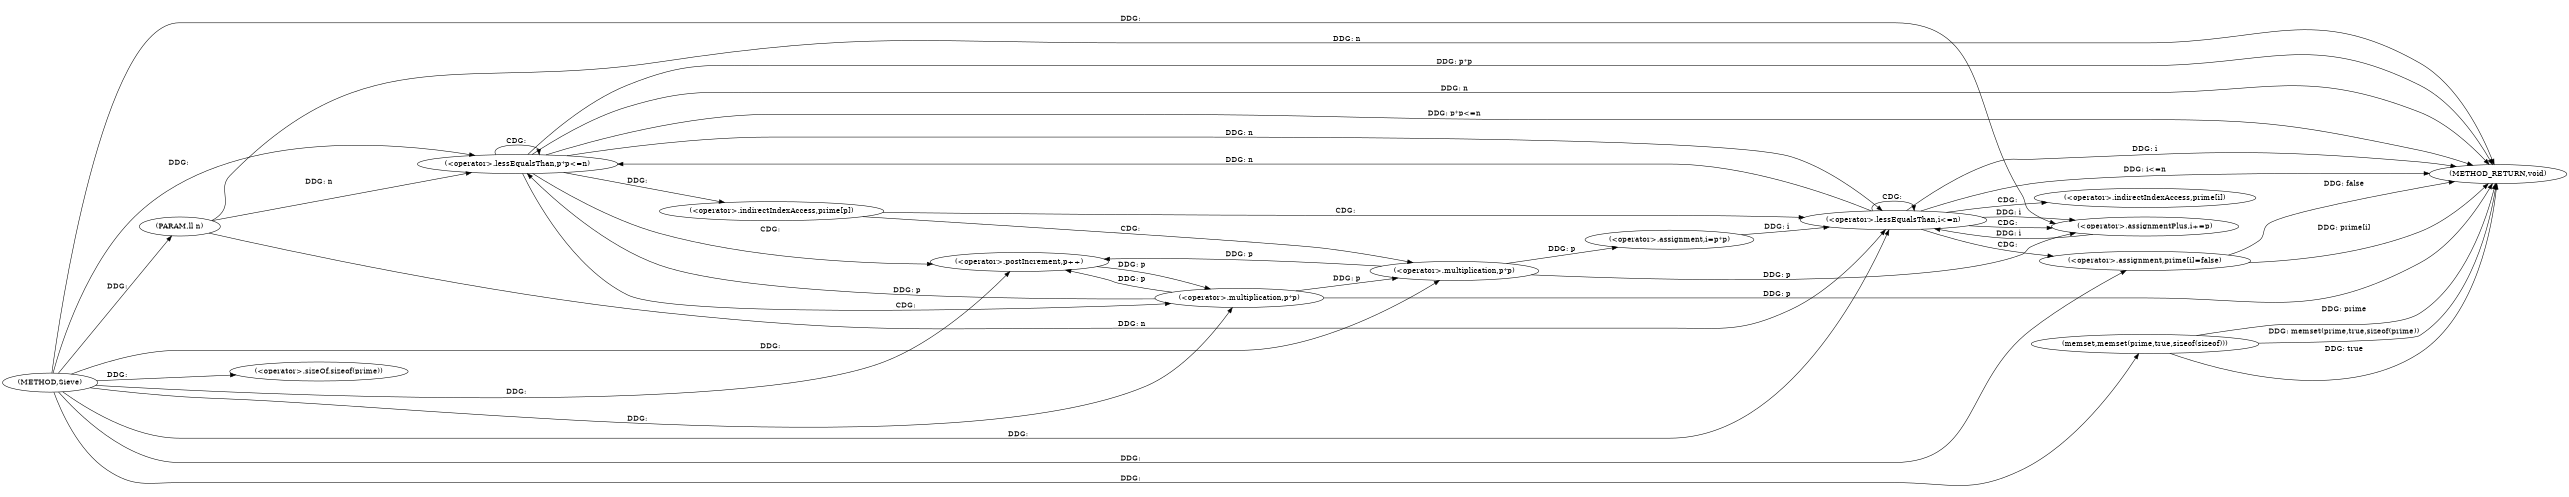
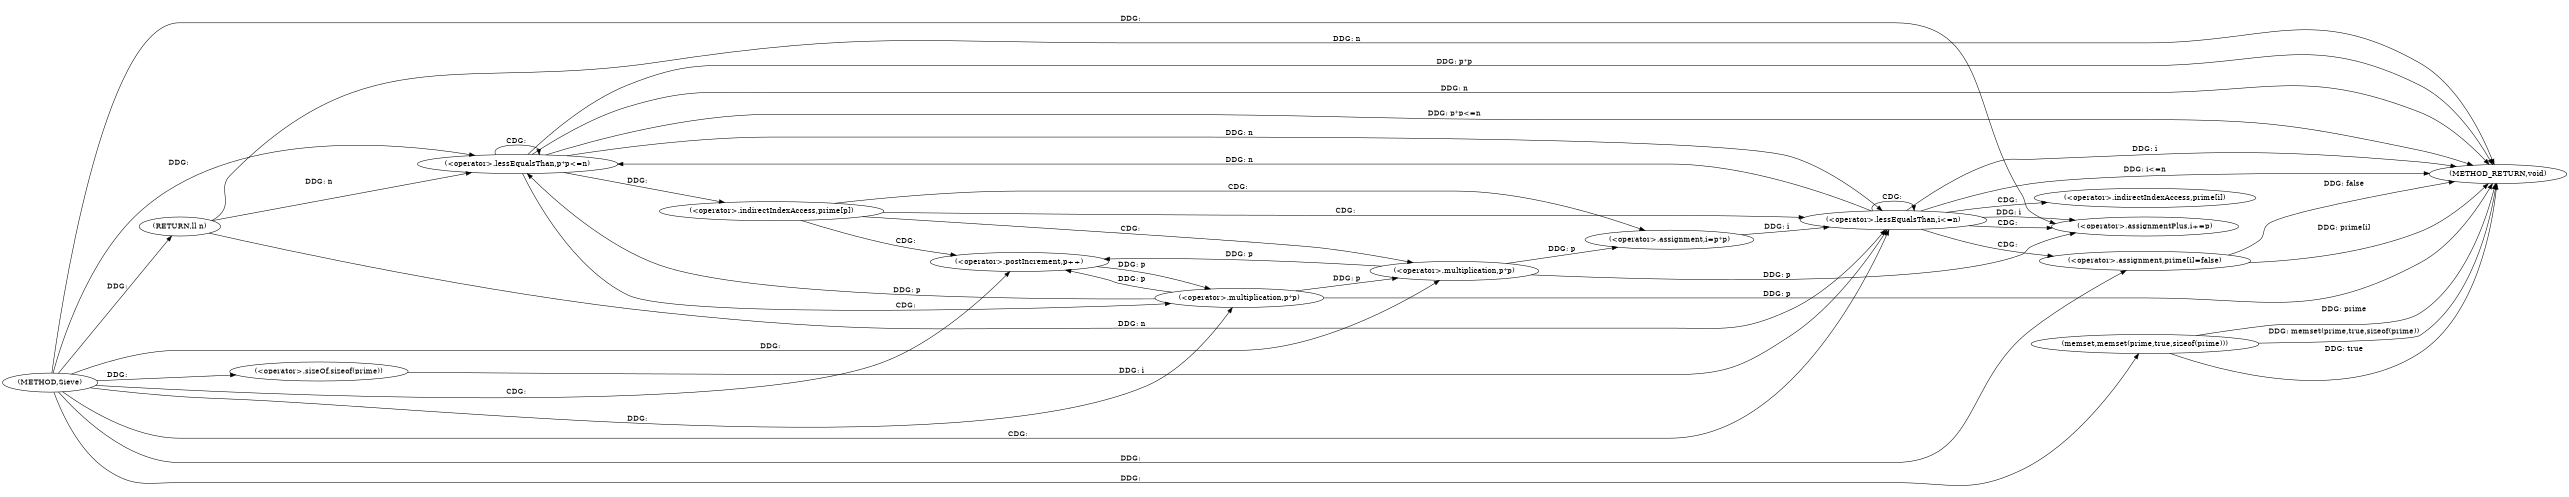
none -> (1239, 191)
(180, 227) -> (180, 227)
(2016, 239) -> (1173, 375)
(723, 247) -> (875, 241)
(2145, 344) -> (2145, 344)
(518, 392) -> (518, 392)
(1019, 434) -> (1019, 434)
